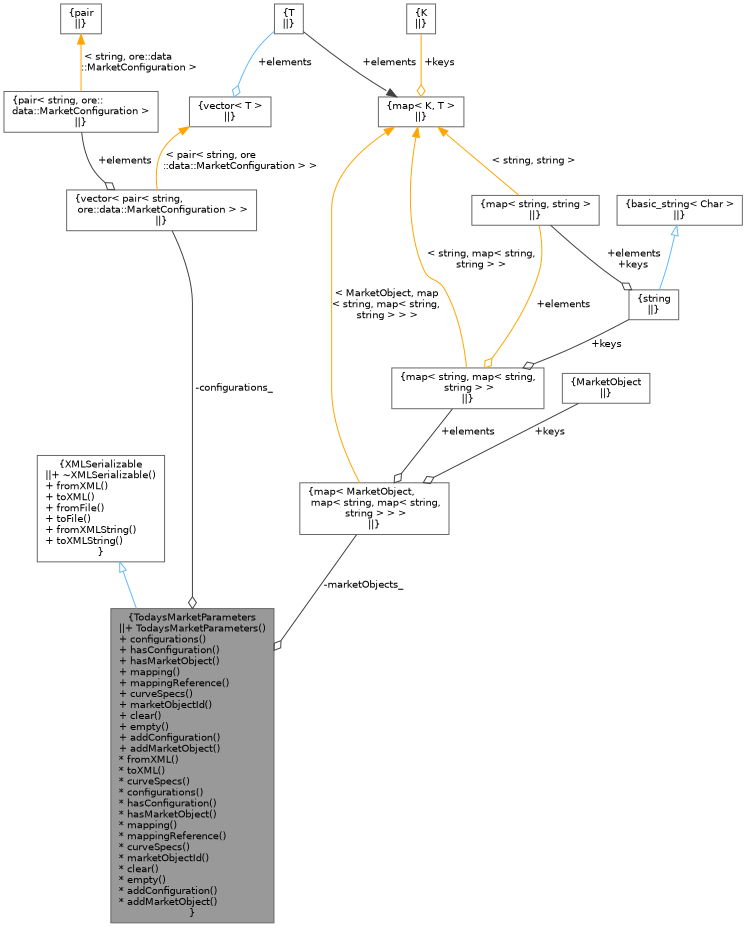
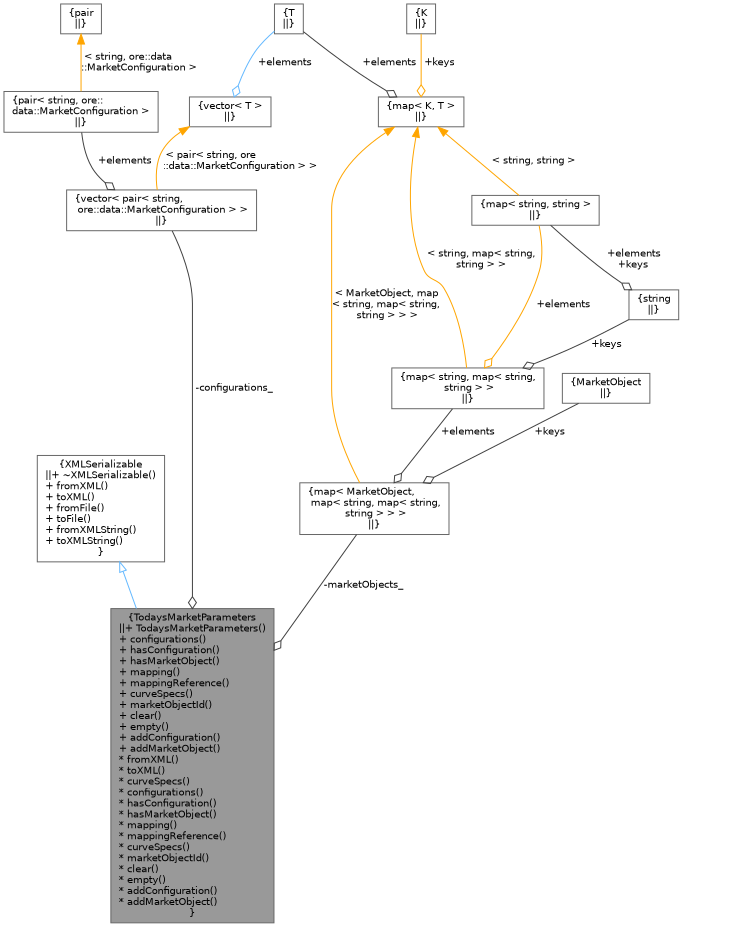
(344, 63) -> (344, 63)
(680, 210) -> none
